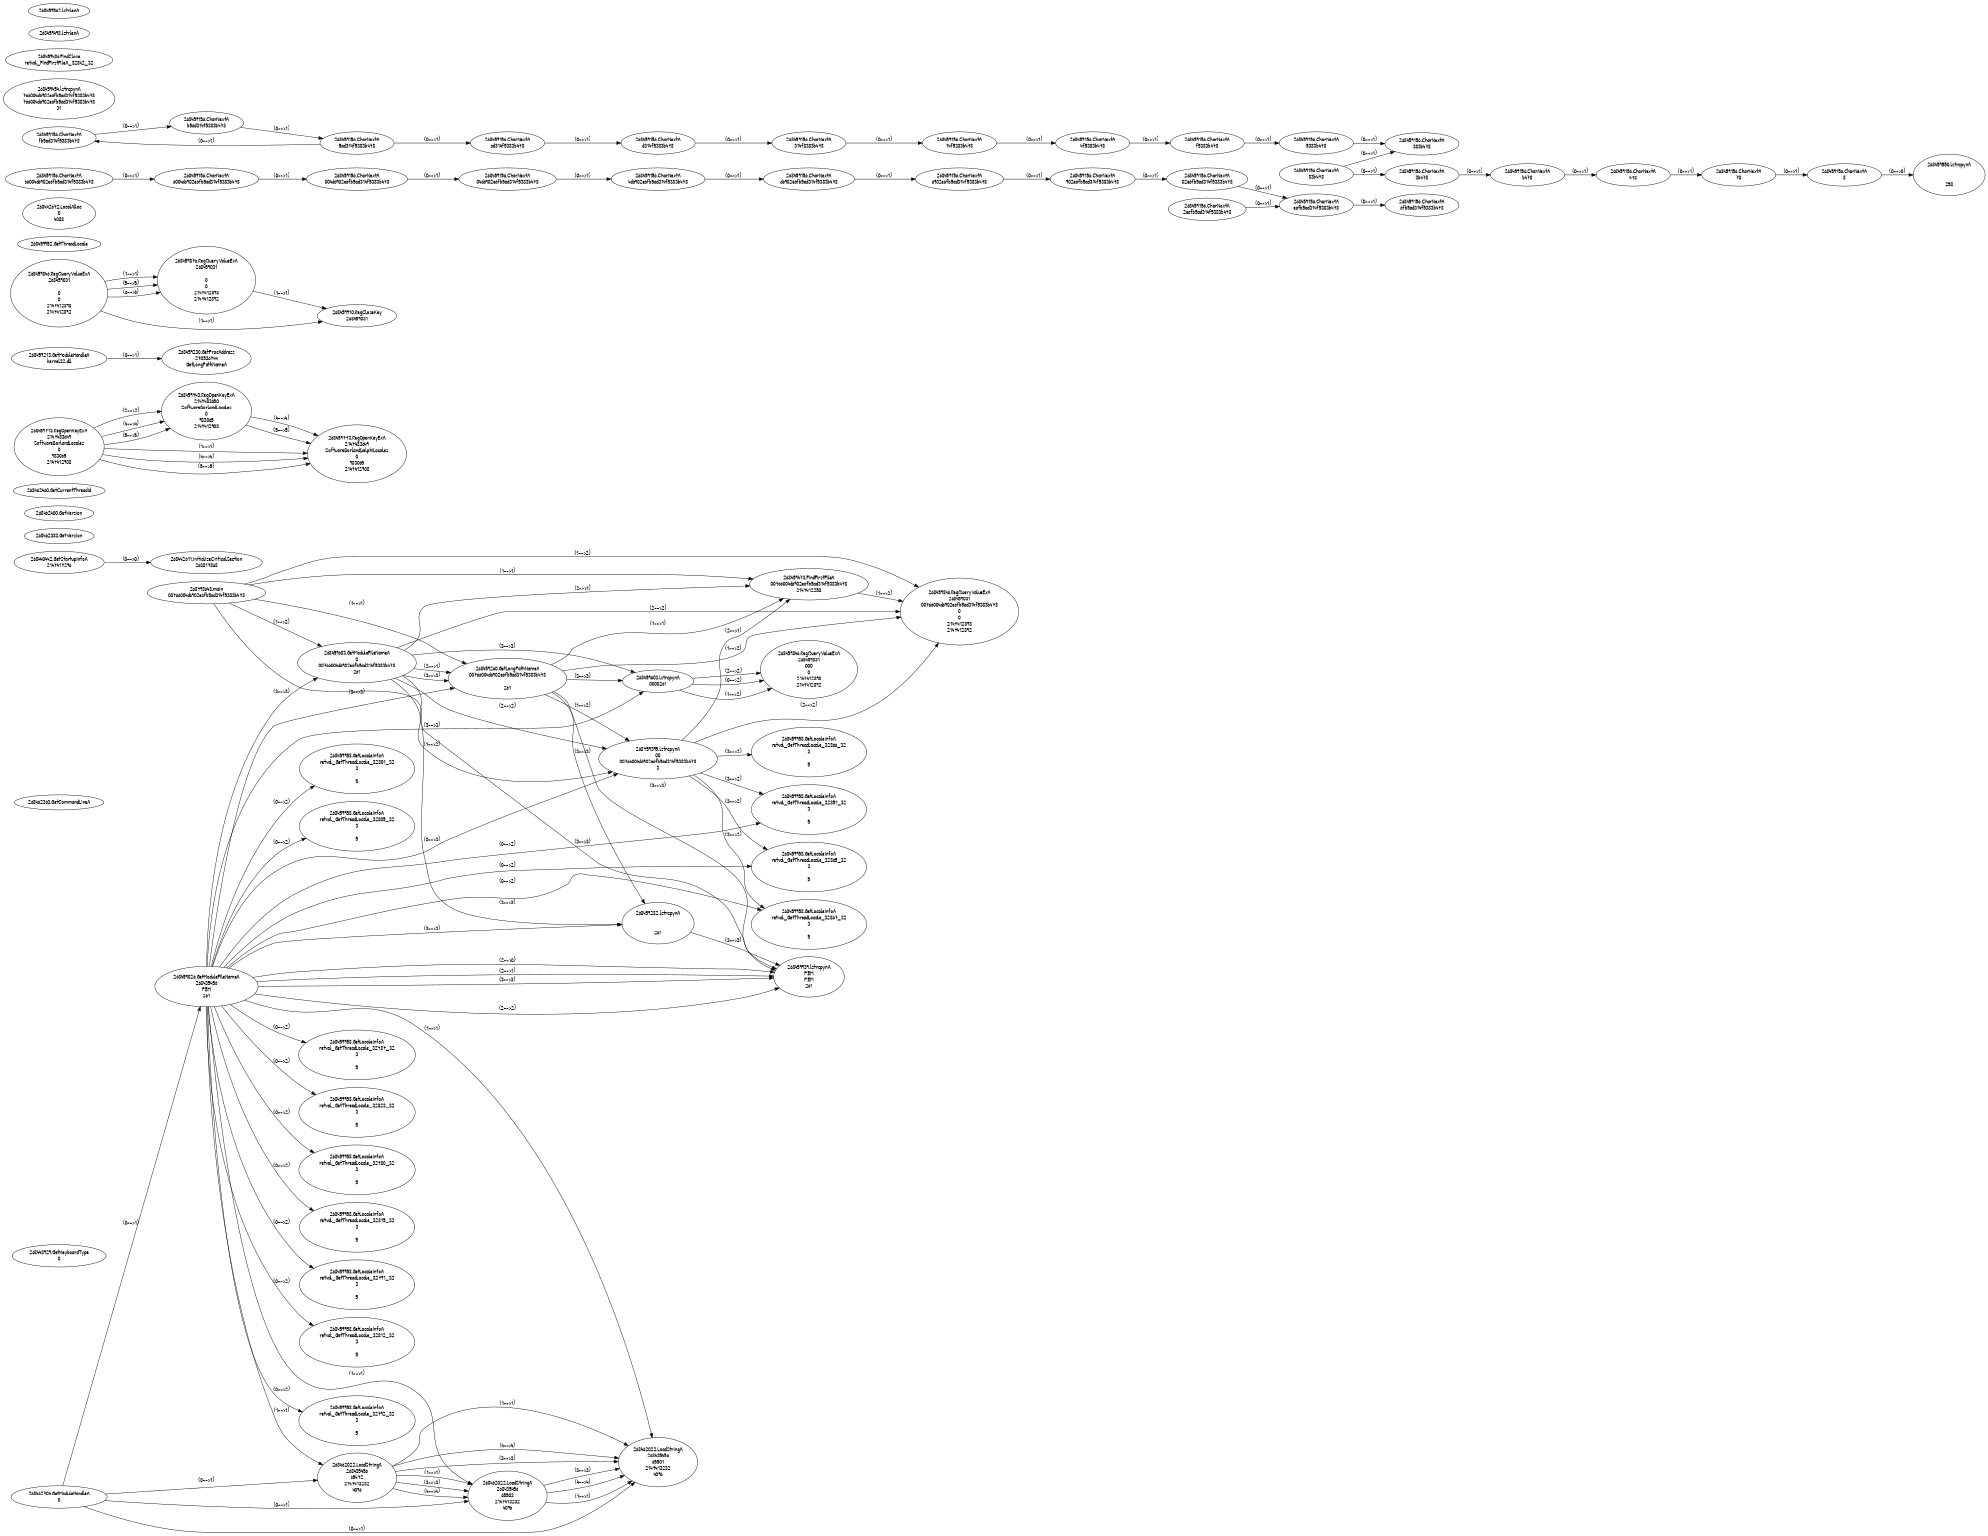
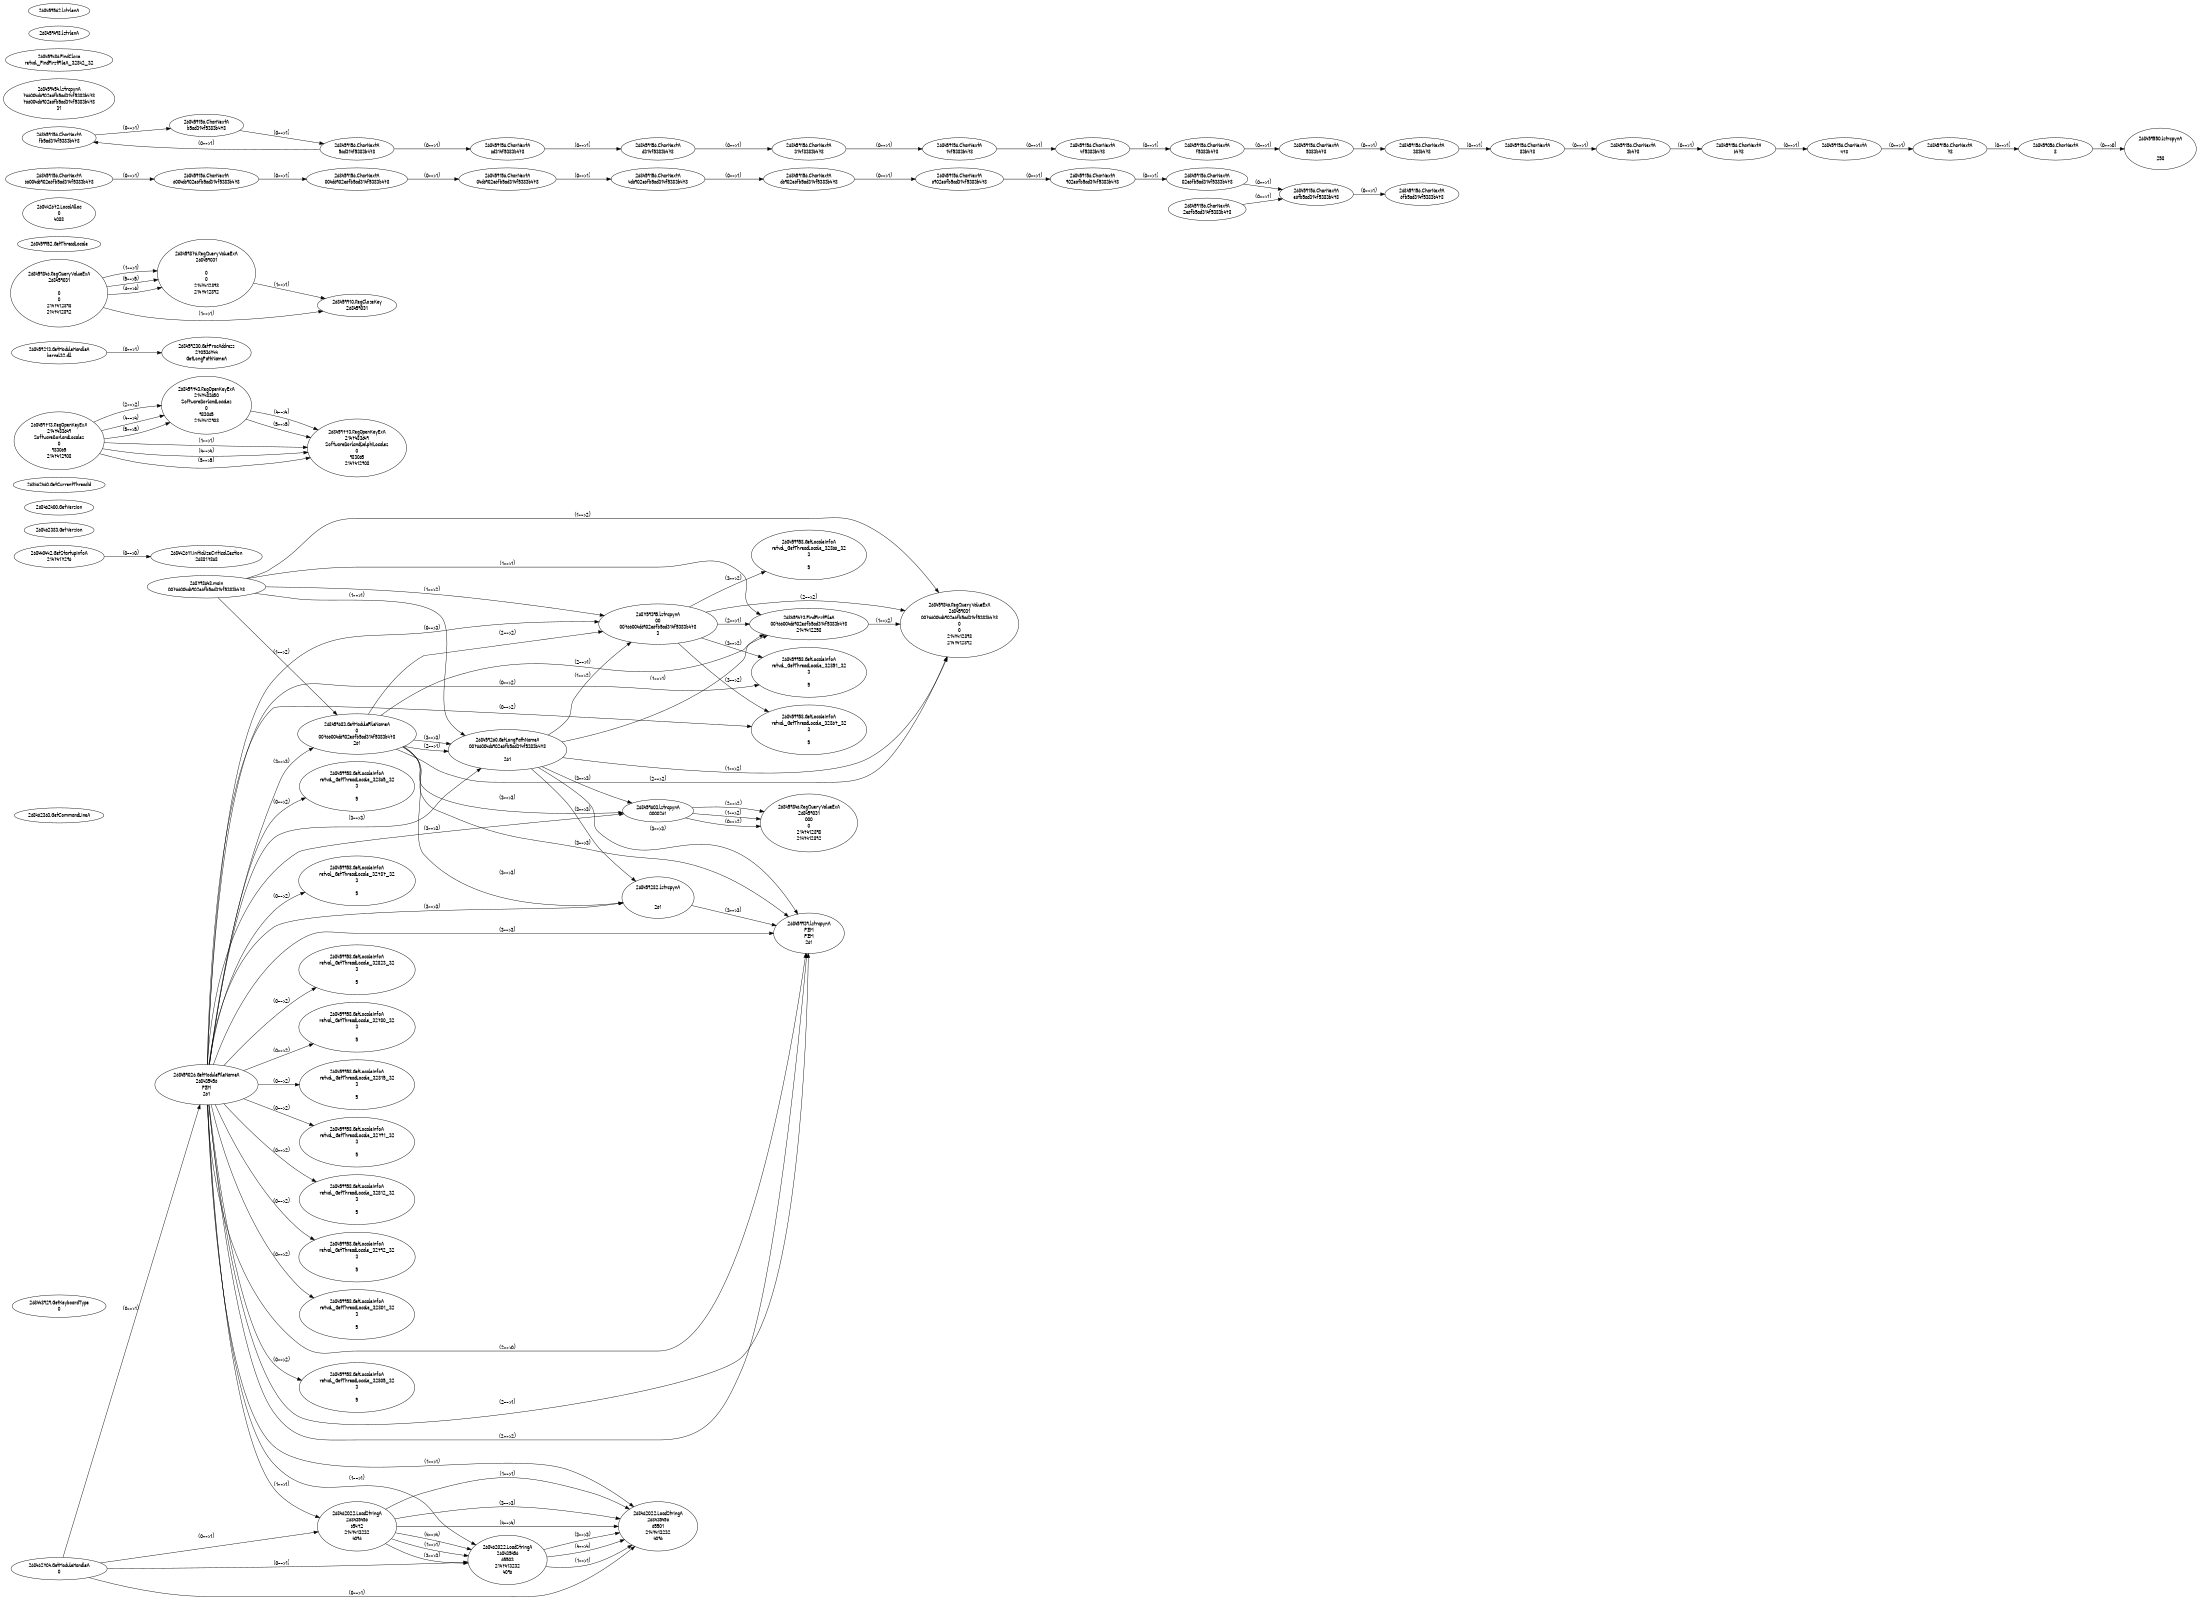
(1367, 160) -> (1473, 149)
(1844, 175) -> (2056, 149)
(728, 810) -> none
